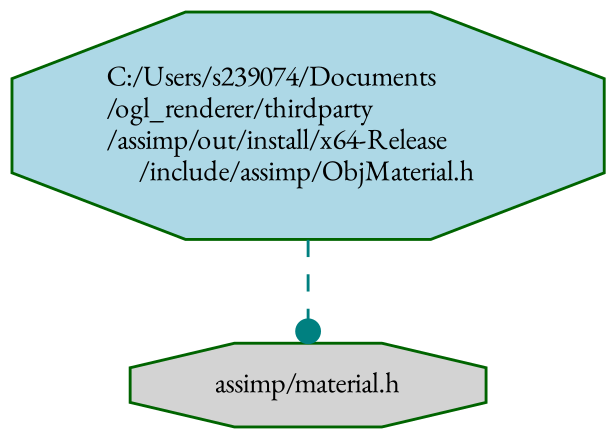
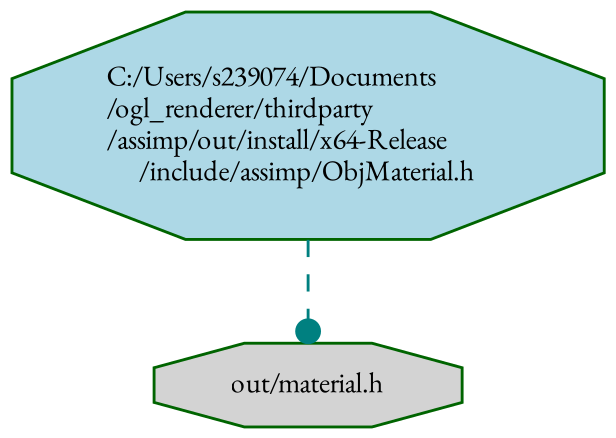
(308, 385) -> (308, 385)
